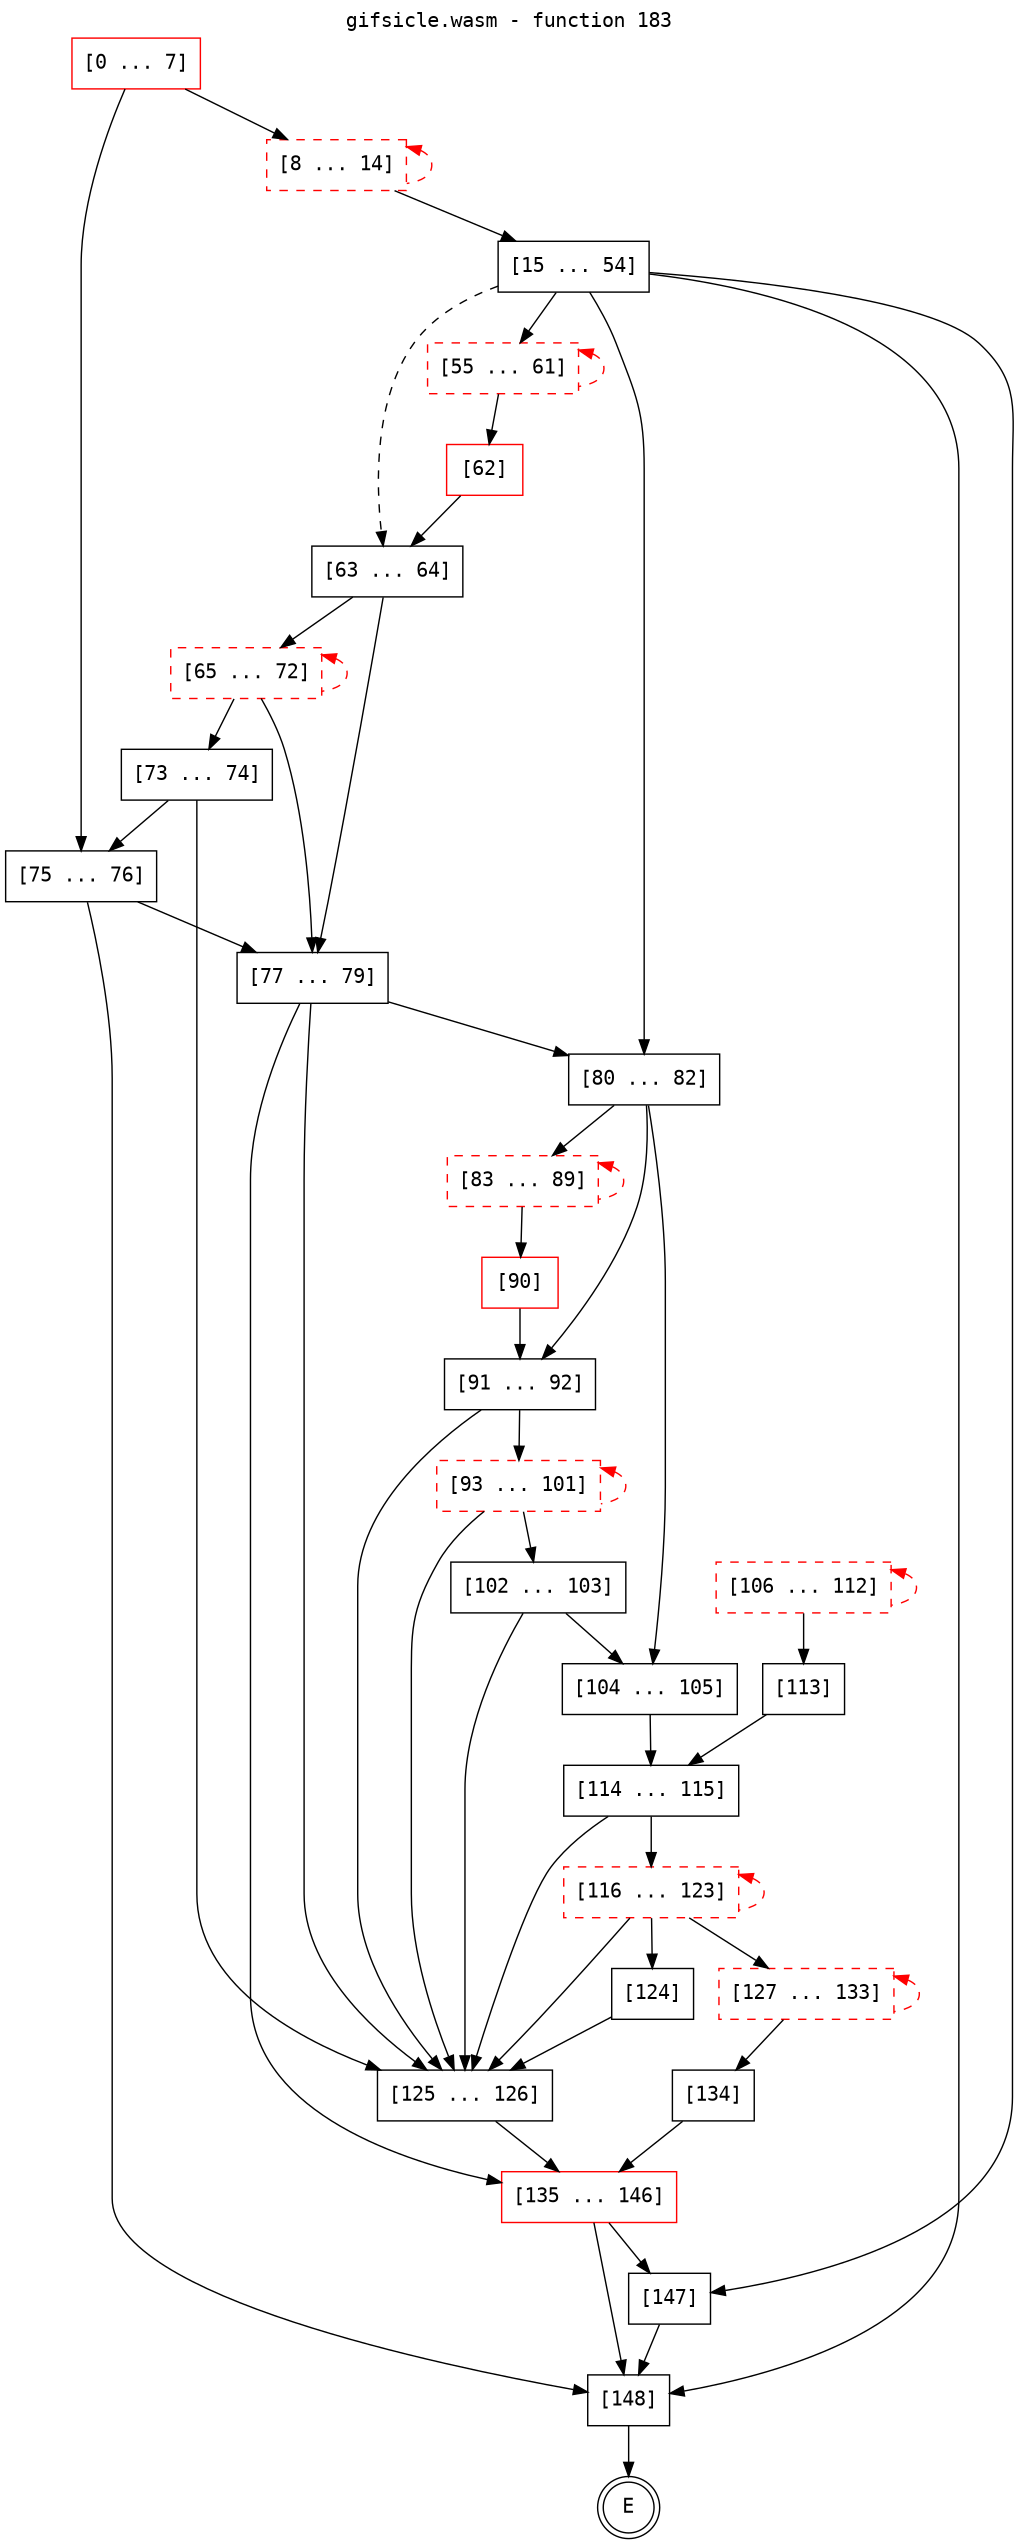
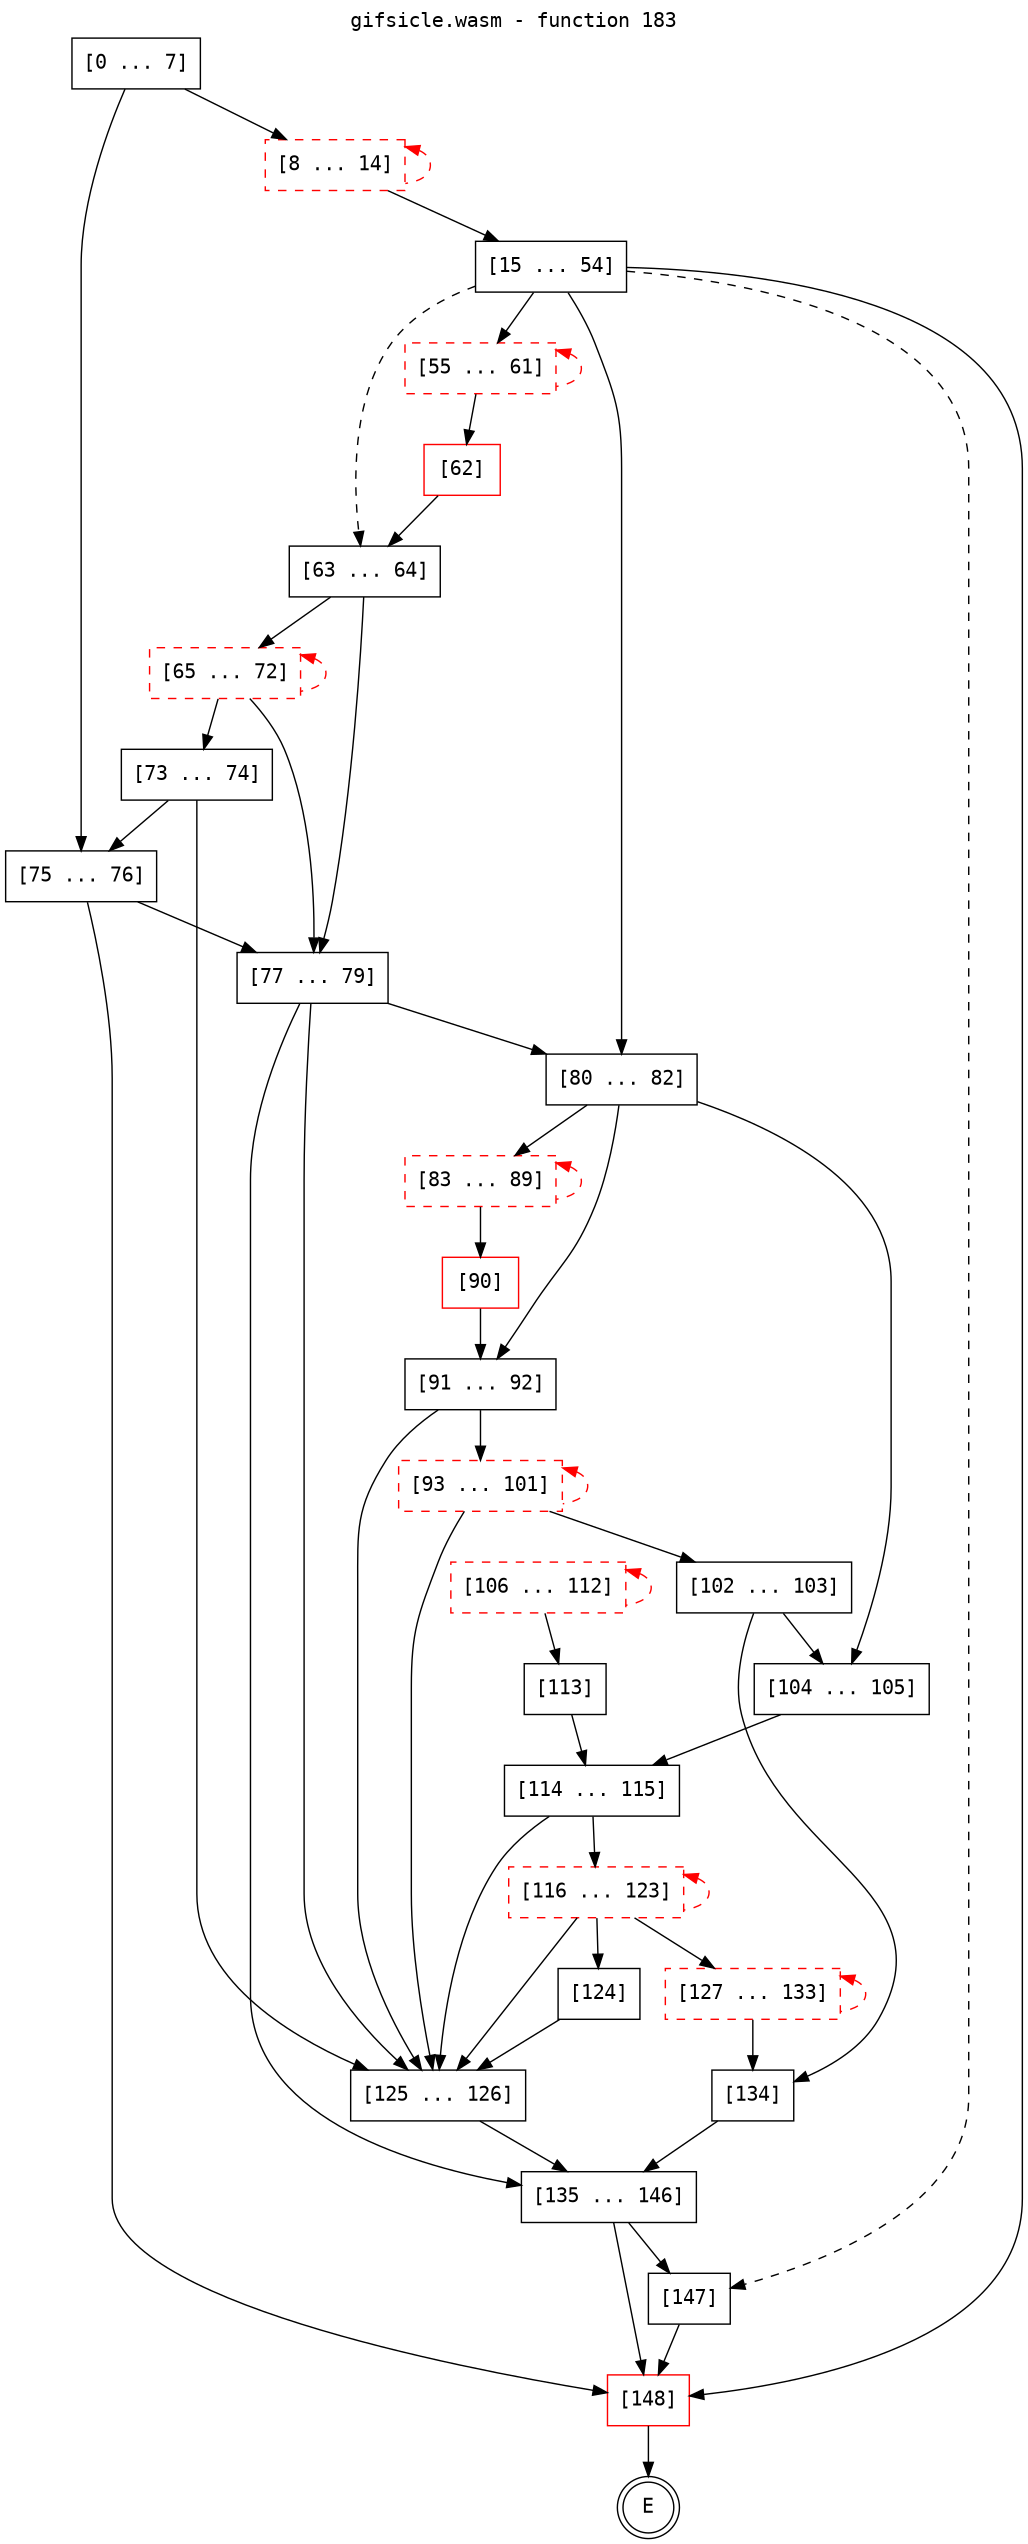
(136, 63) -> (136, 63)
(1012, 1232) -> (969, 1223)
(465, 1829) -> (836, 1857)
(589, 2197) -> (609, 2197)
(629, 2400) -> (648, 2400)
